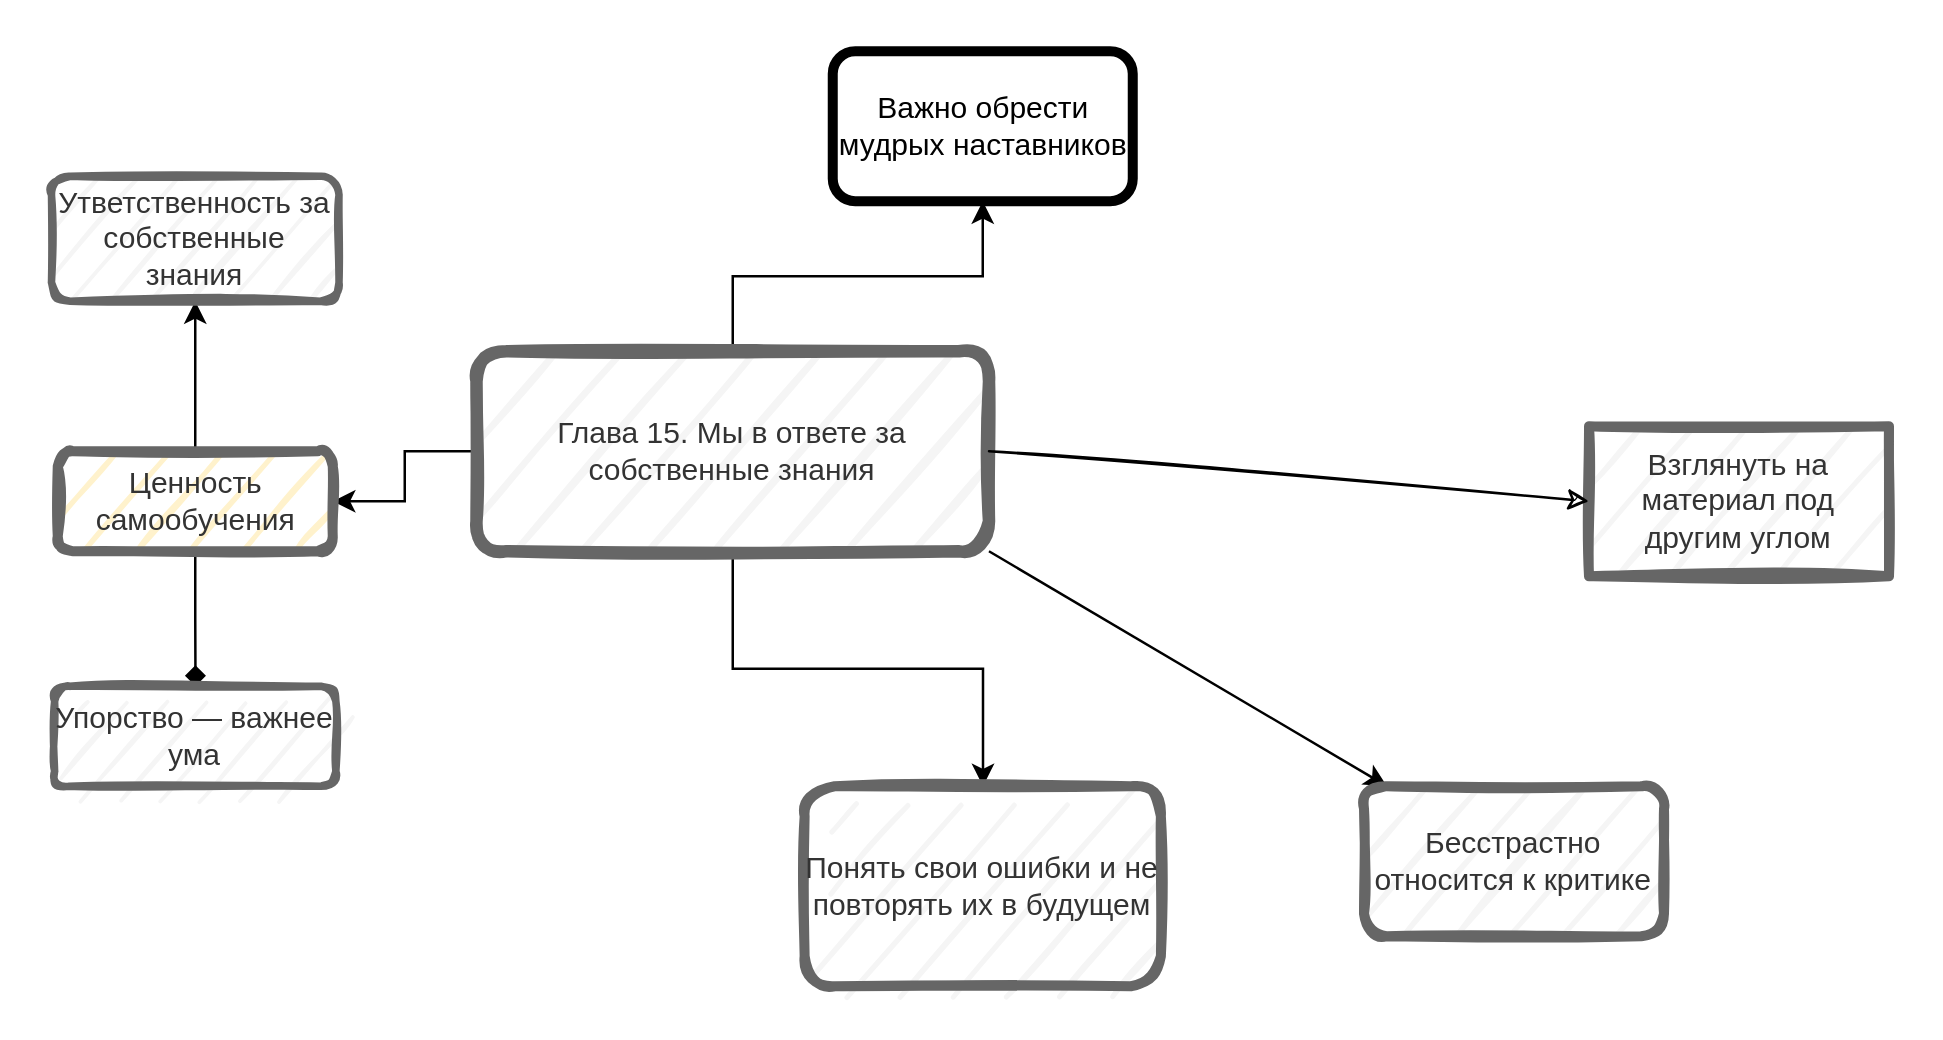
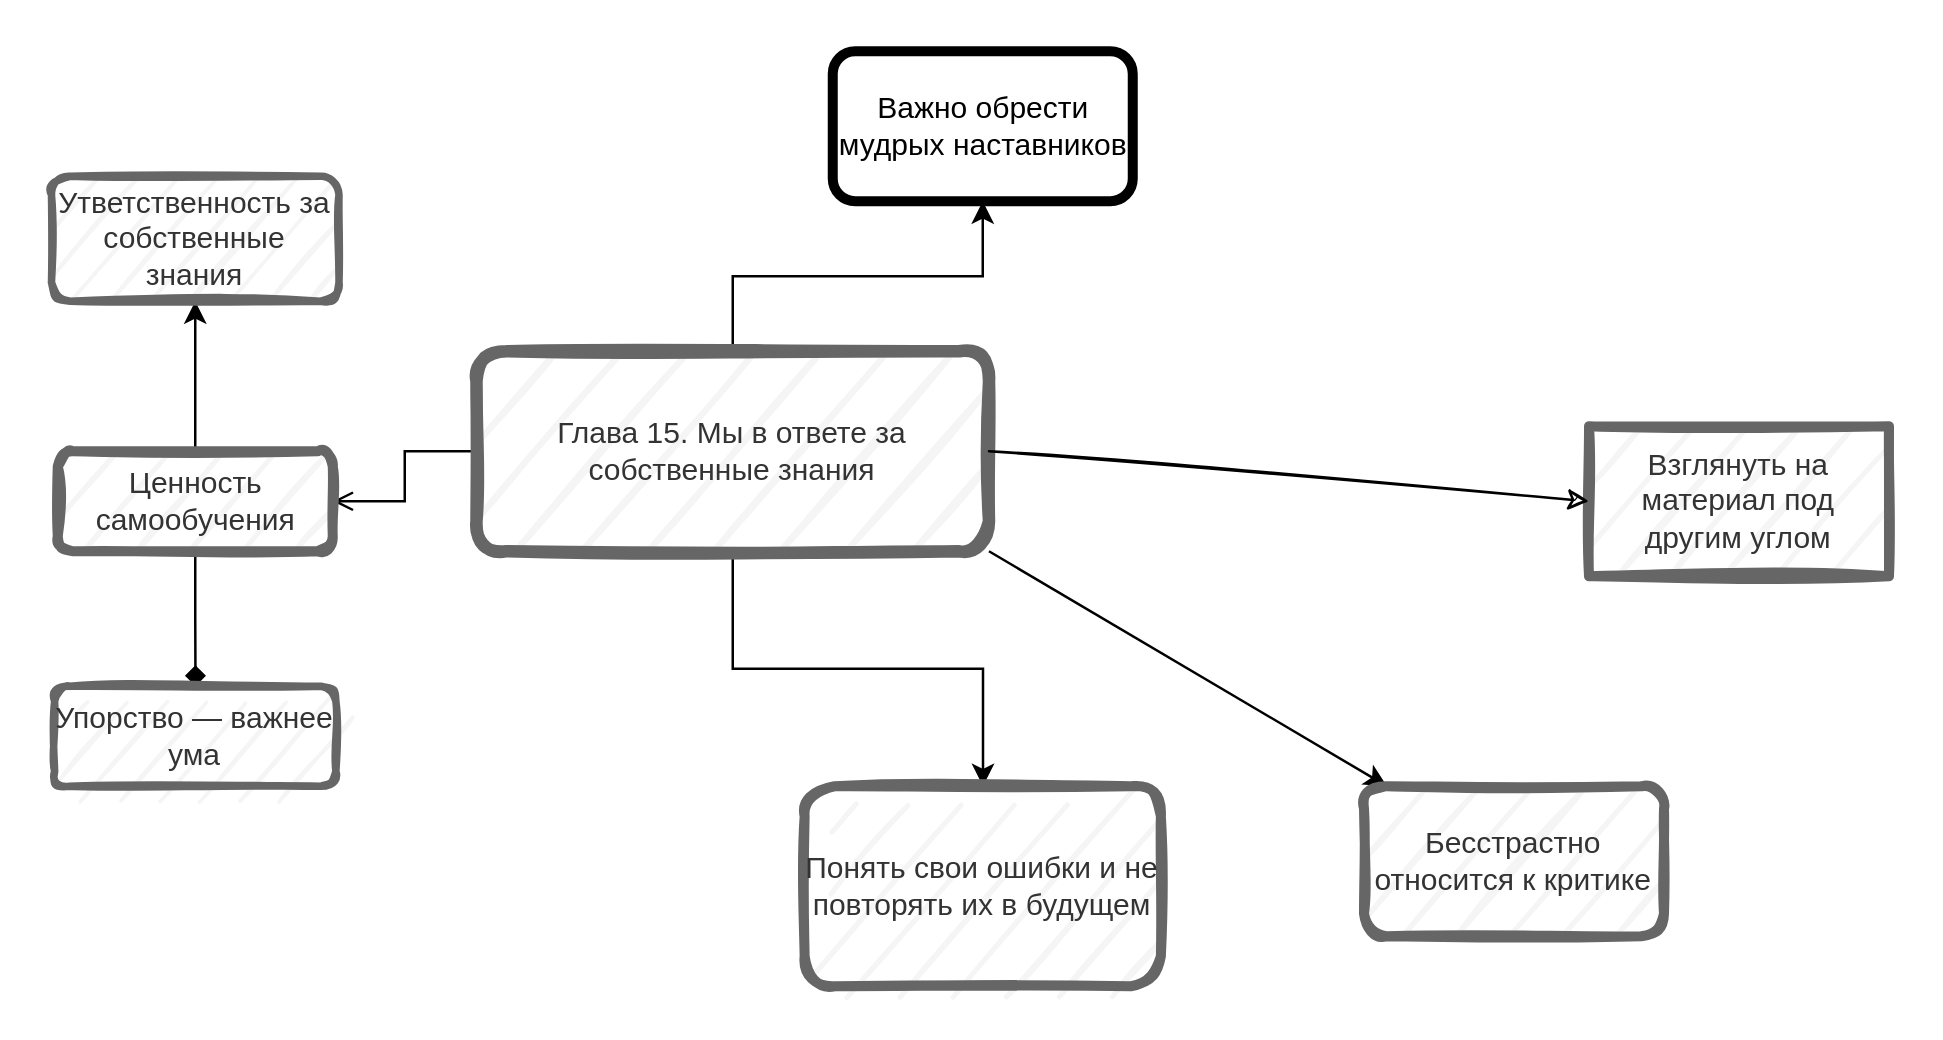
(195, 501) -> (195, 501)
(350, 501) -> (346, 501)
